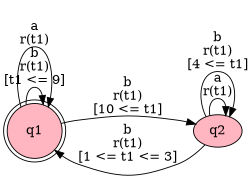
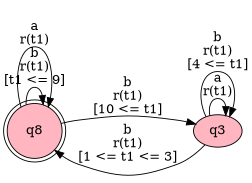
(35, 131) -> (35, 131)
(218, 131) -> (218, 131)
